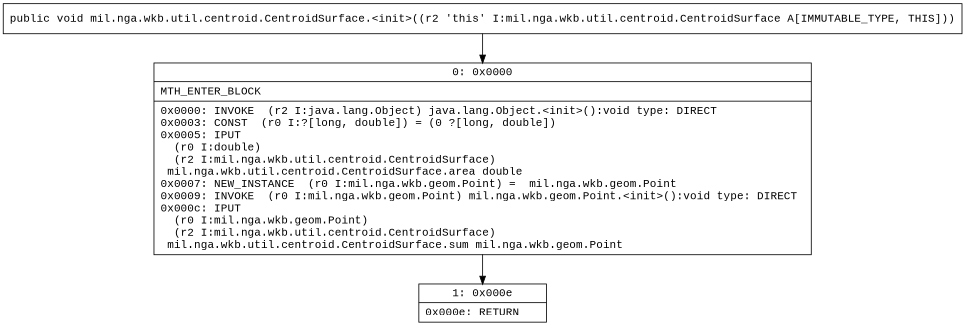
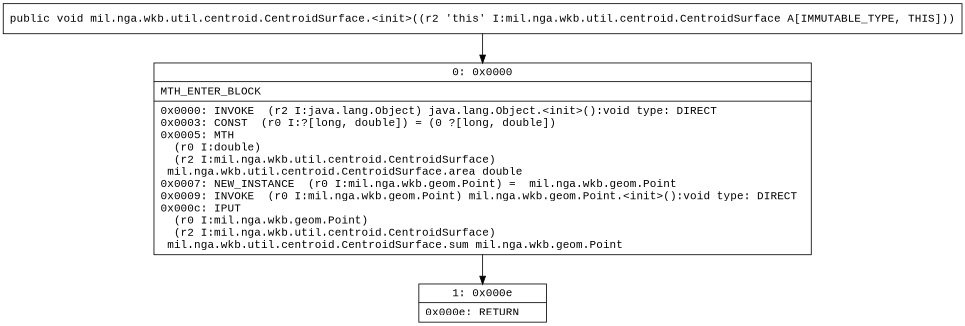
(208, 135) -> (204, 135)
